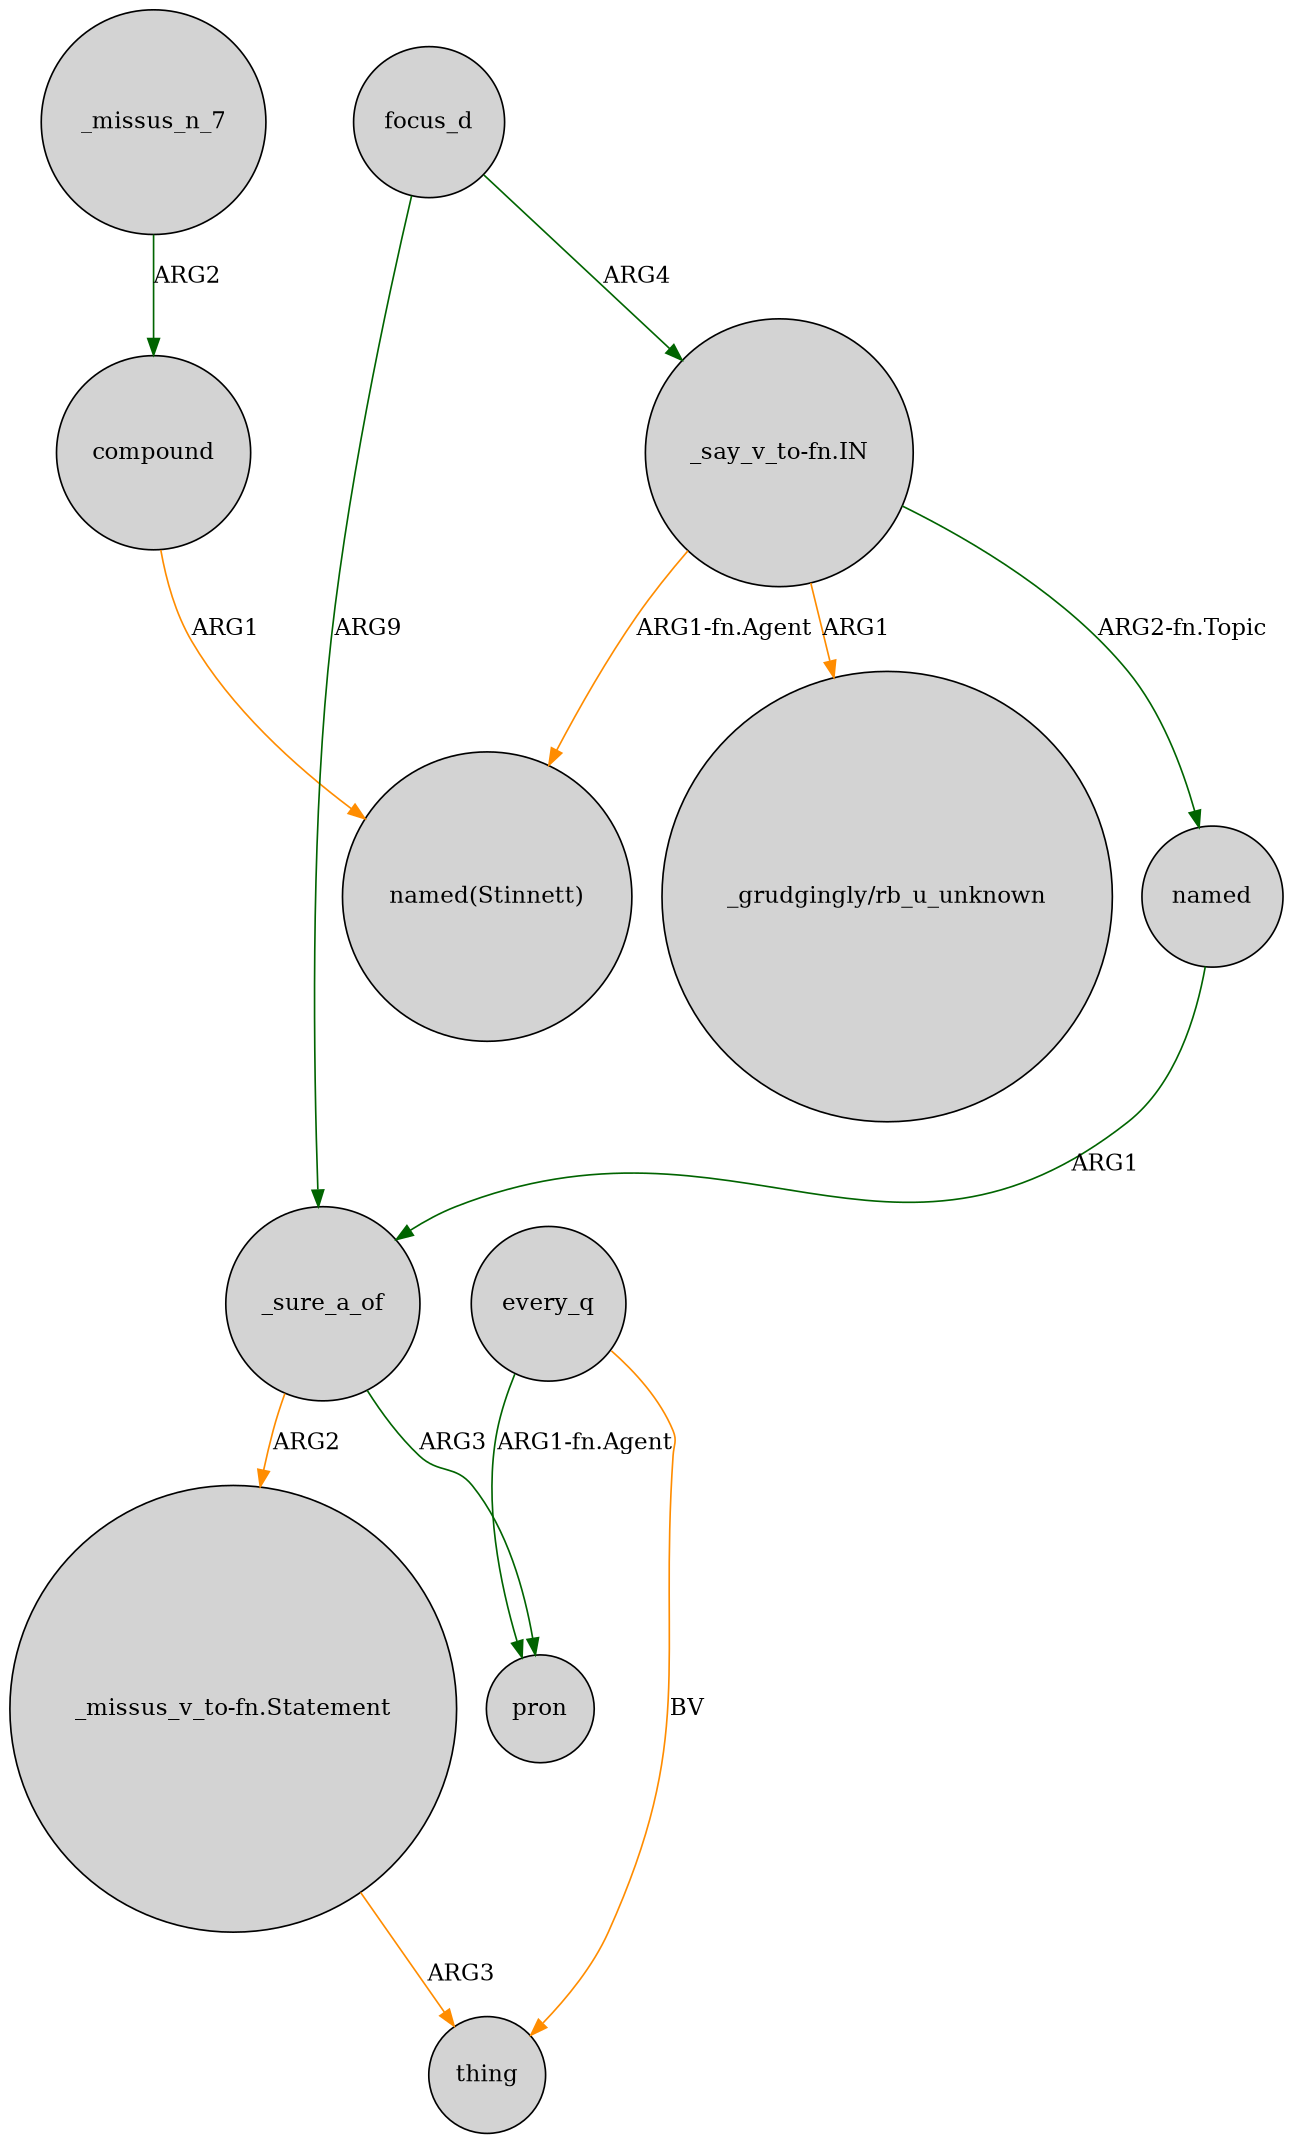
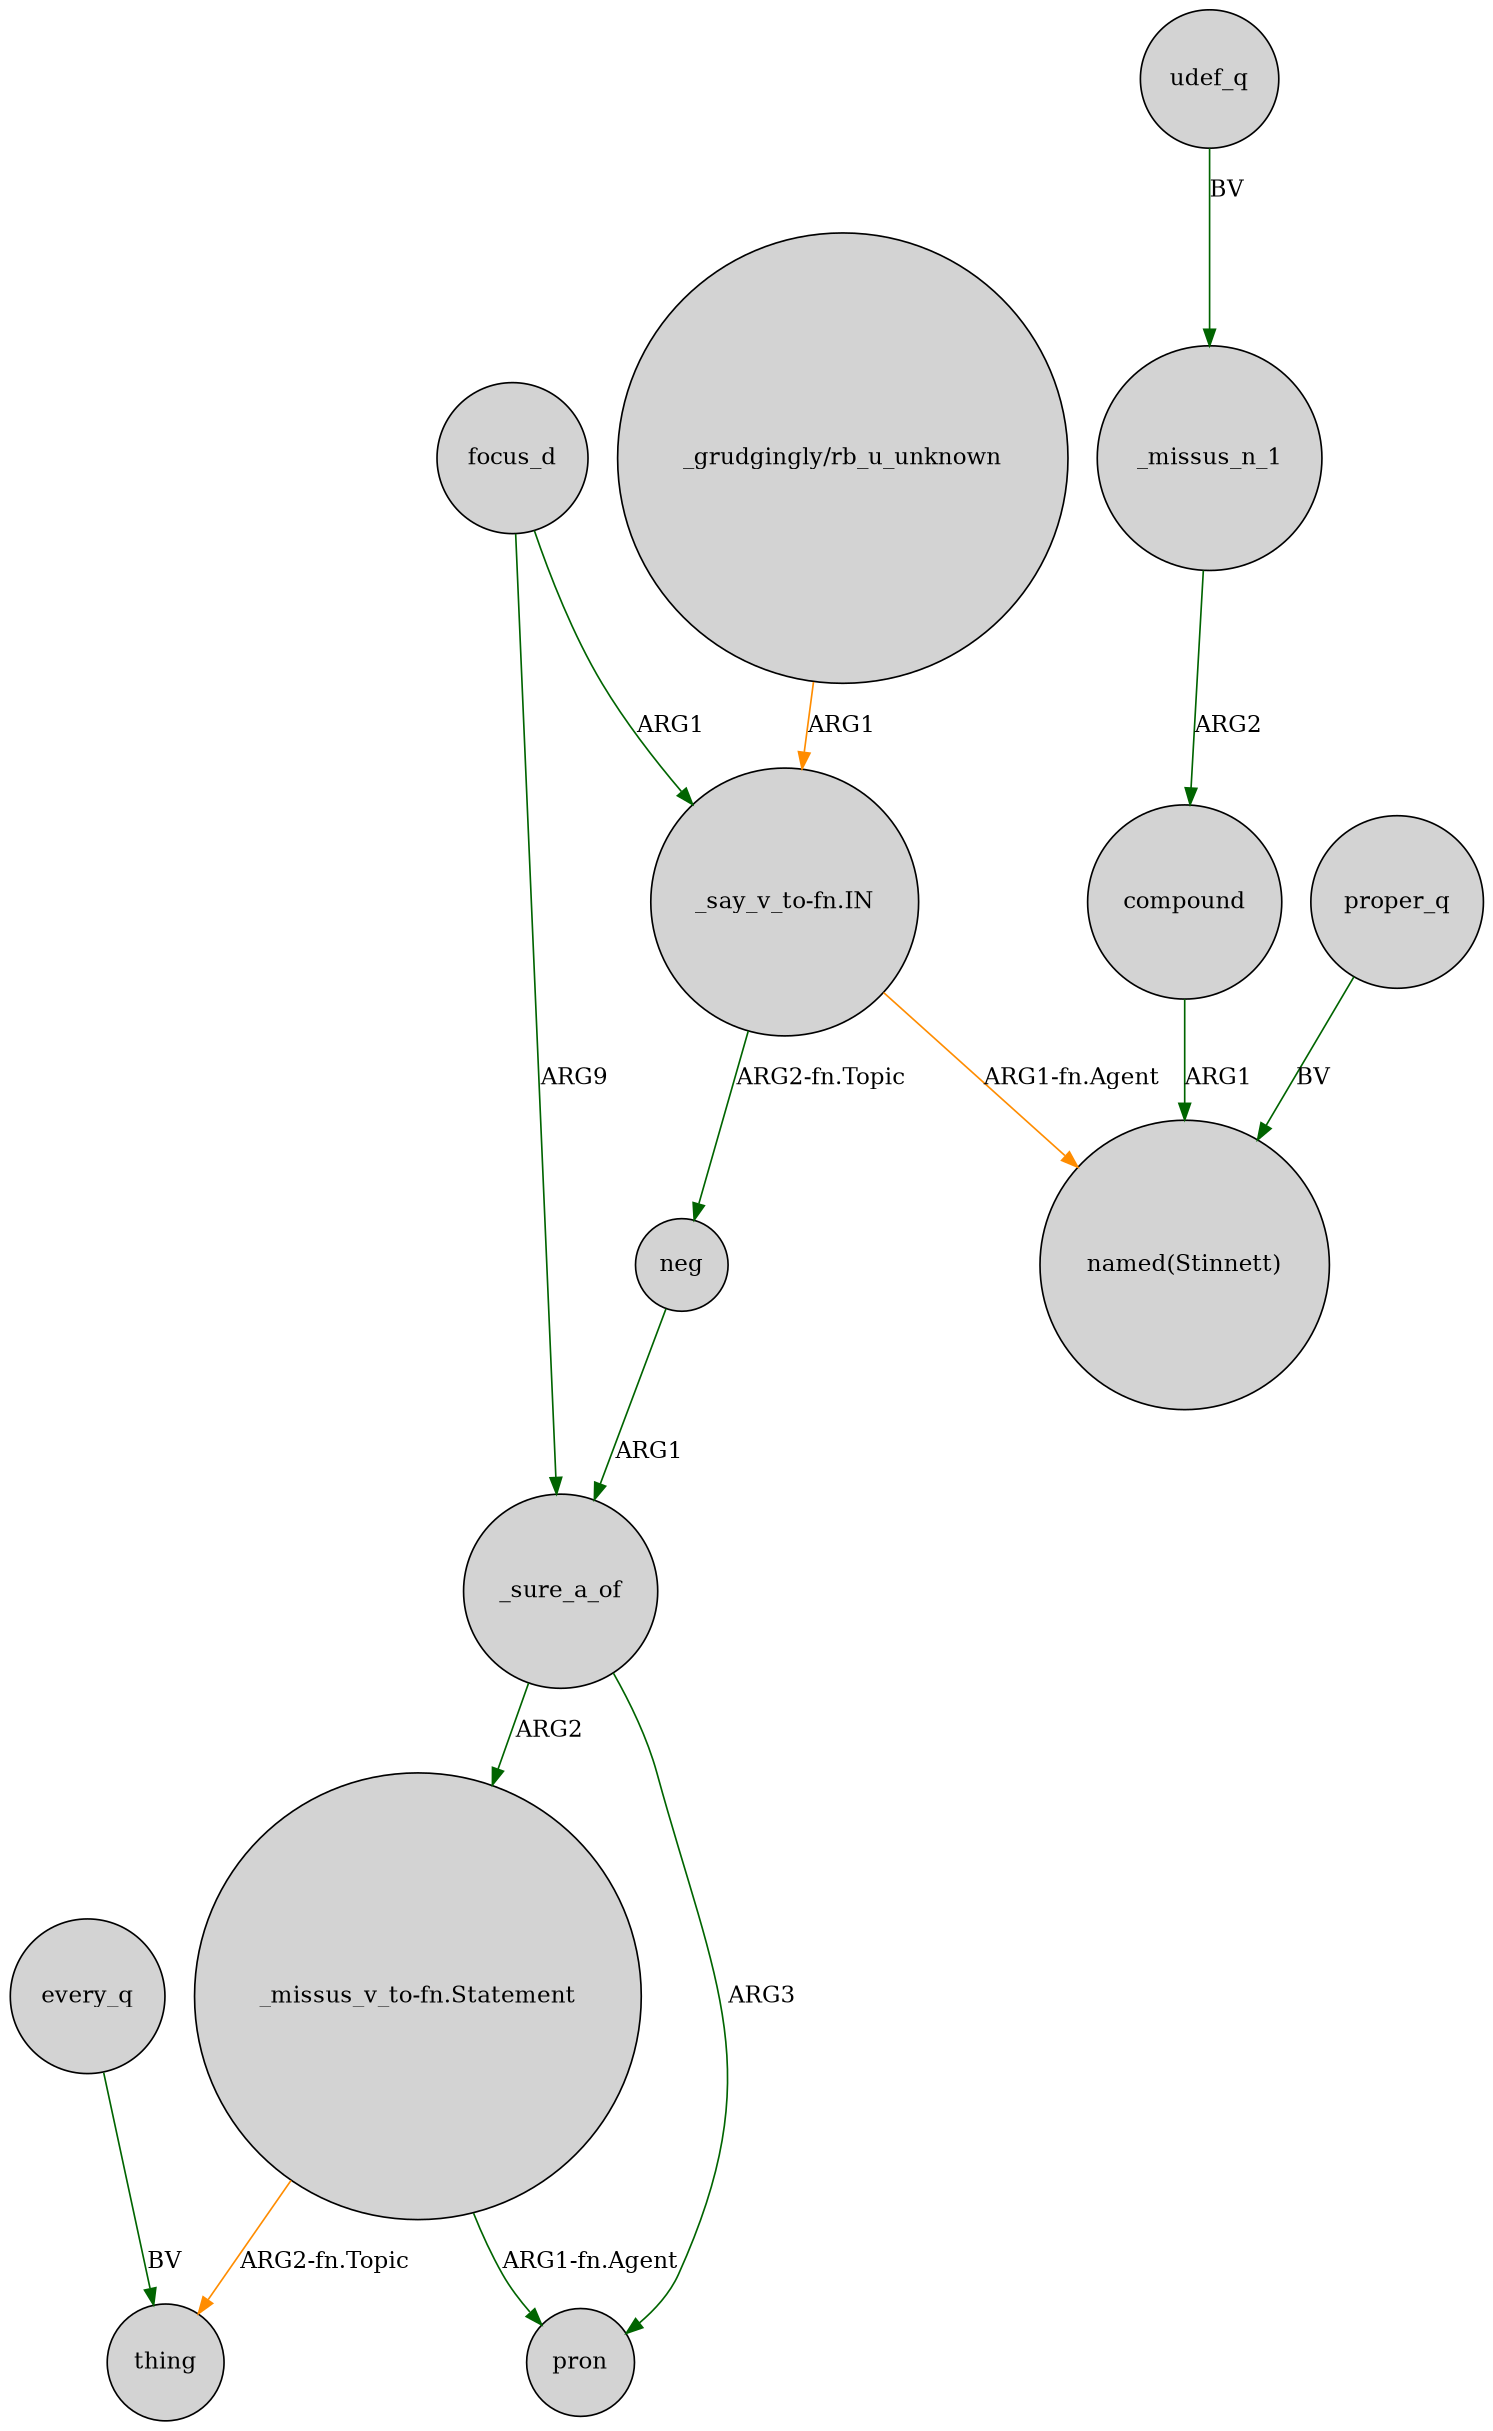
none -> (1210, 79)
(154, 122) -> (1210, 458)
(637, 277) -> (671, 726)
(820, 622) -> (809, 717)
(231, 696) -> (1185, 1051)
(1212, 897) -> (682, 1265)
none -> (1397, 902)
(273, 1431) -> (513, 1726)
(492, 1494) -> (497, 2265)
(668, 1691) -> (127, 2180)
(461, 1974) -> (325, 2262)
